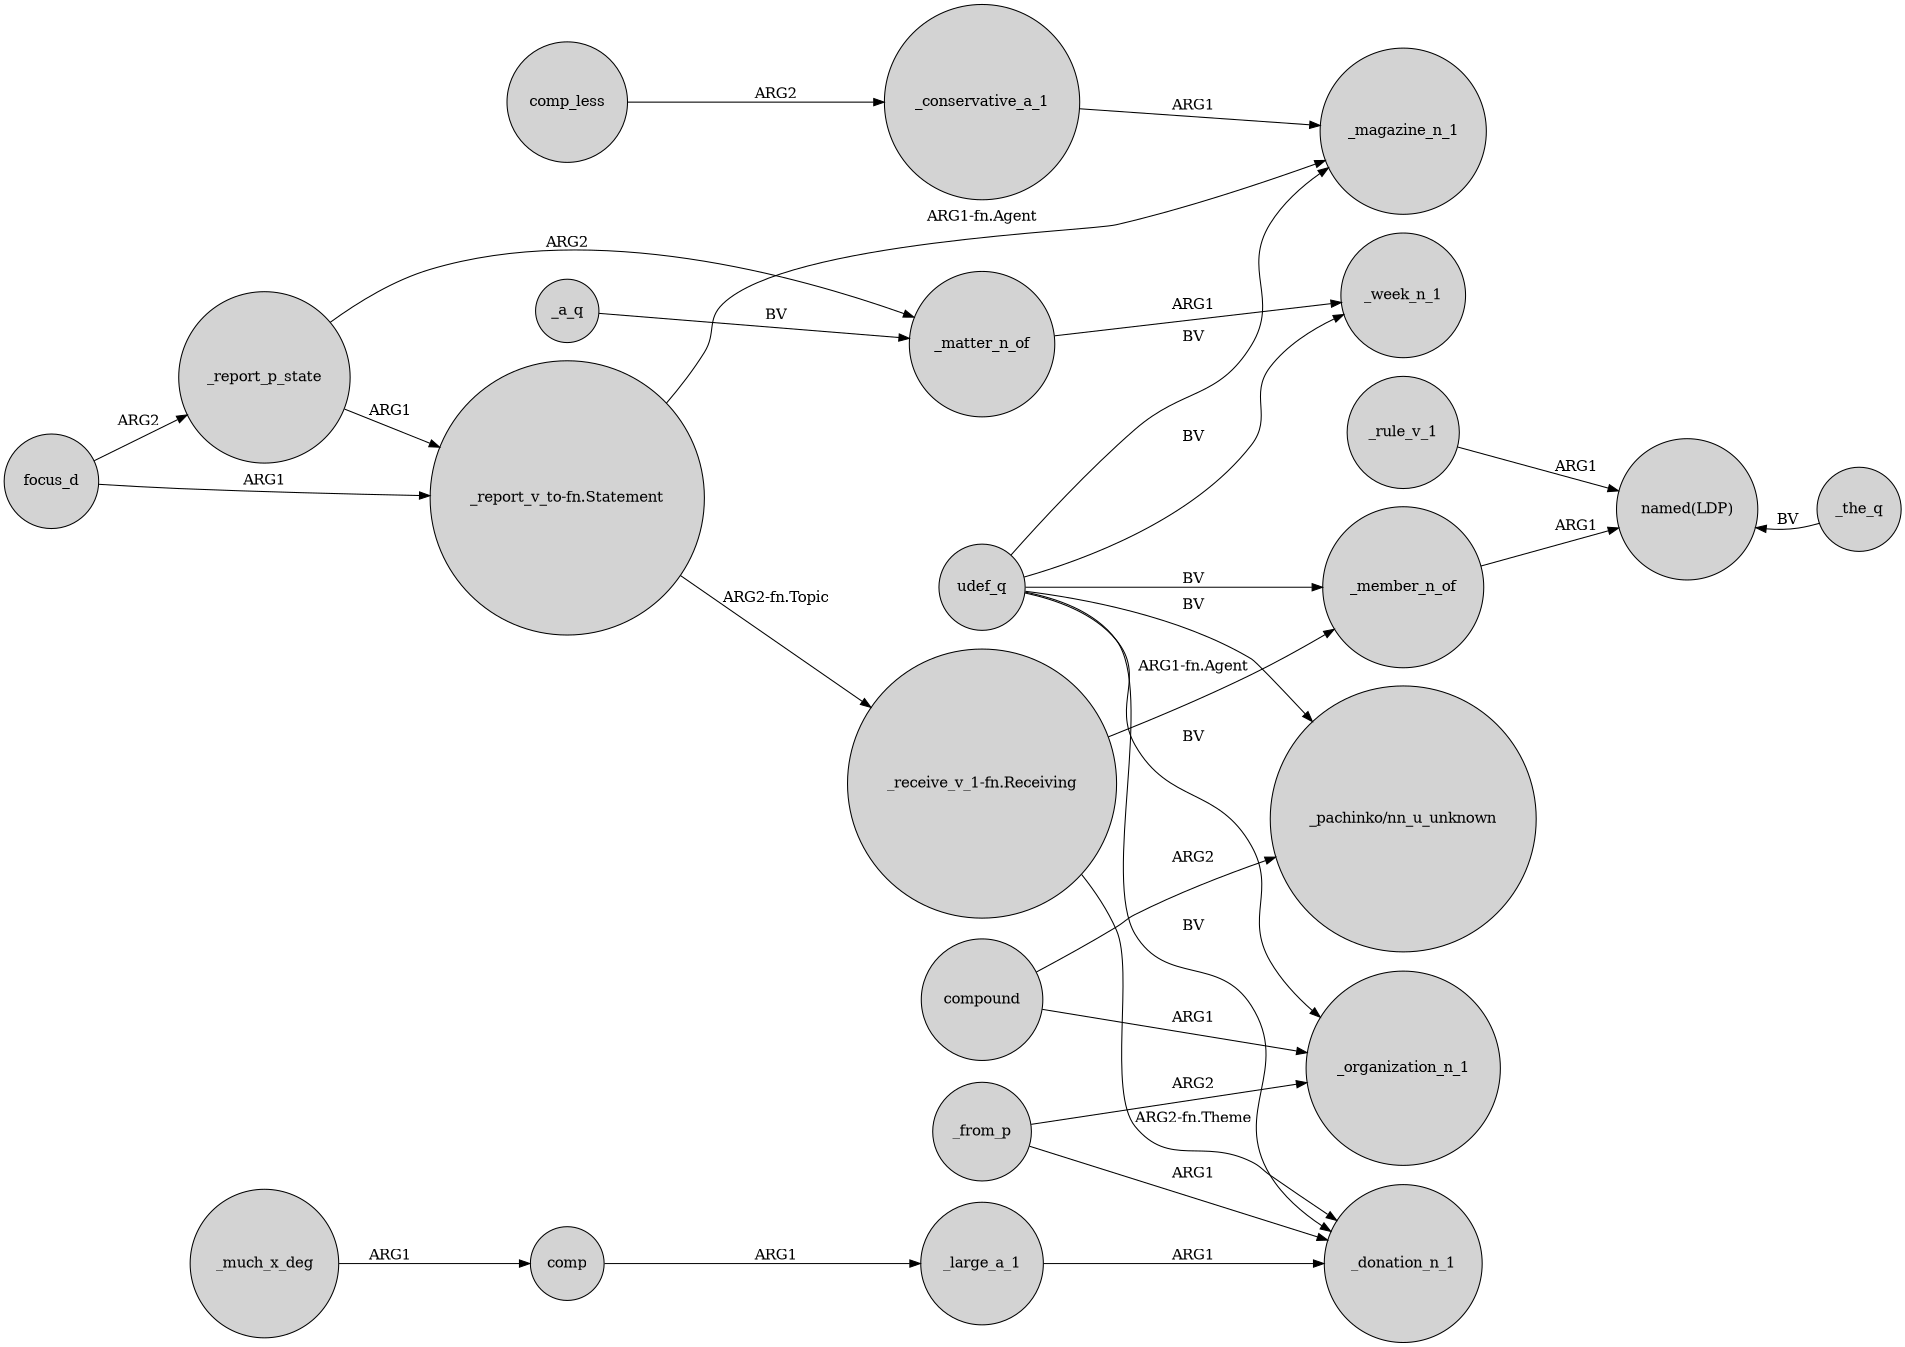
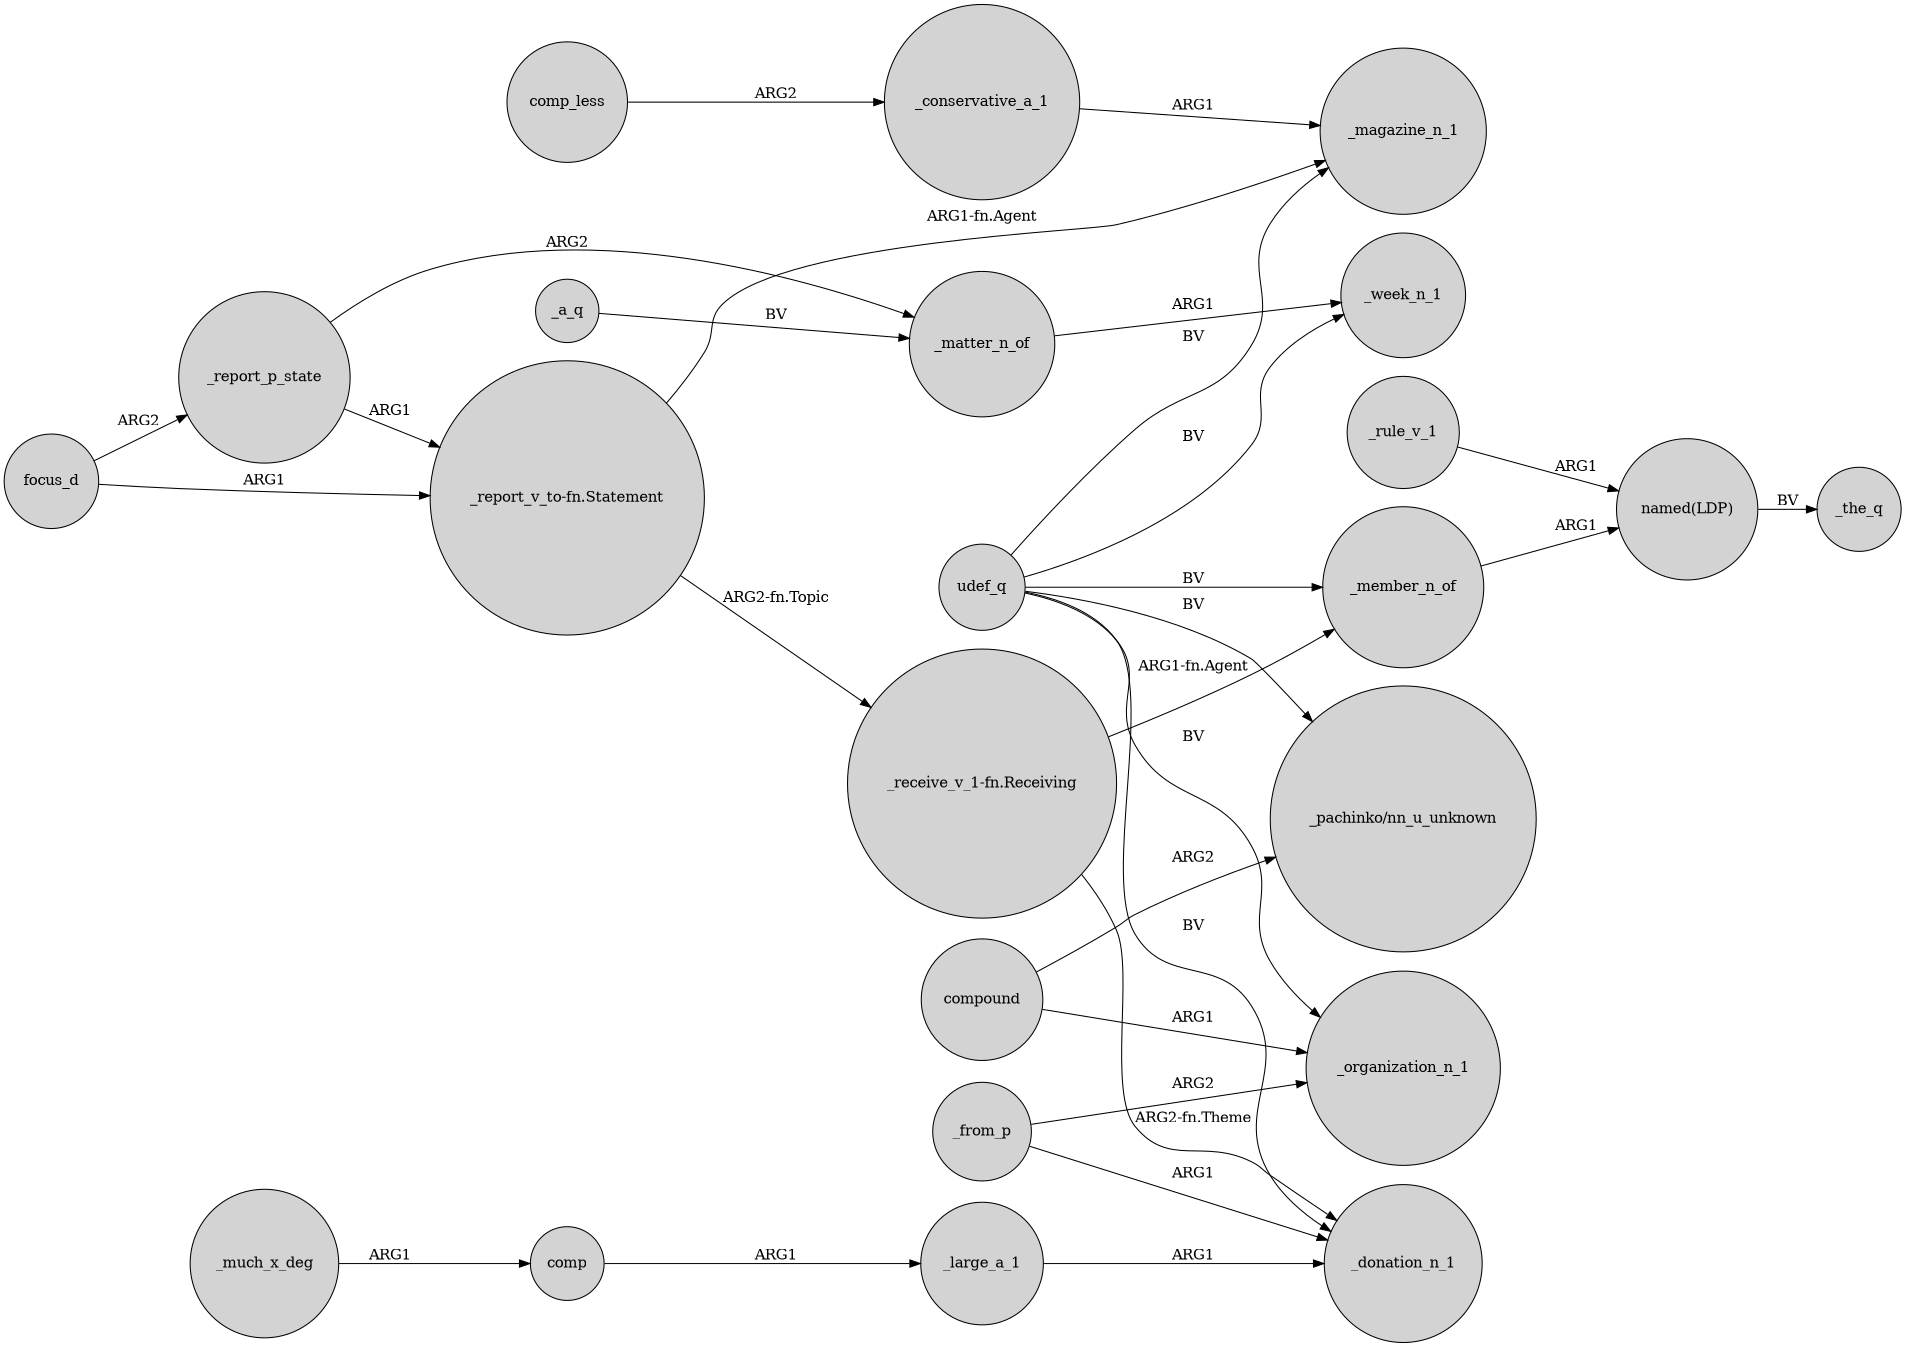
(1793, 529) -> (1782, 509)
